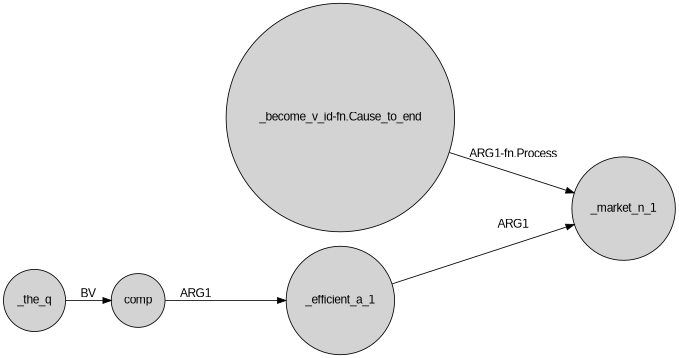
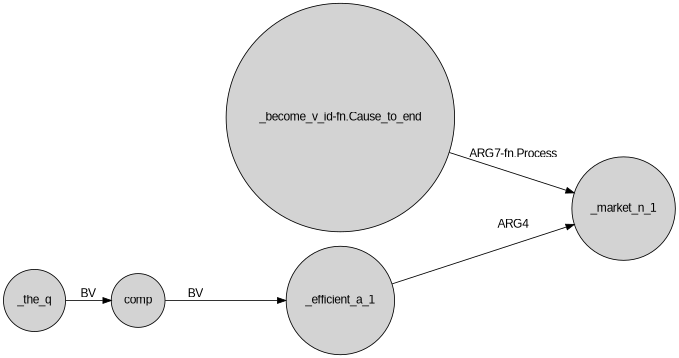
(513, 154) -> (513, 154)
(513, 225) -> (513, 225)
(196, 294) -> (196, 294)
